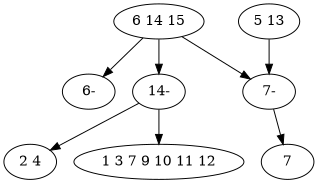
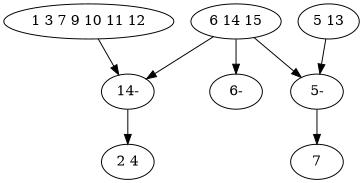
(269, 92) -> (317, 92)
(159, 122) -> (106, 53)
